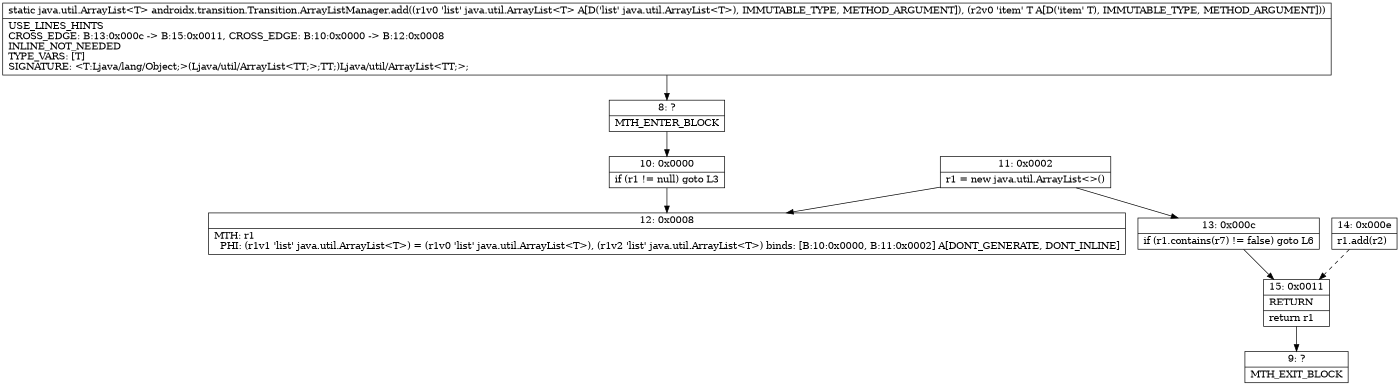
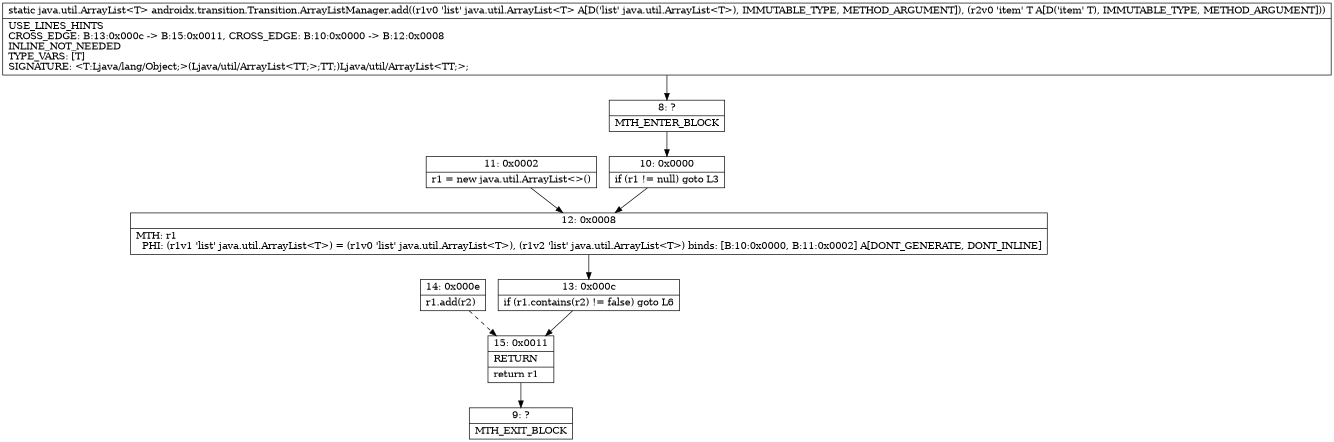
(1124, 202) -> (589, 264)
(1229, 241) -> (589, 303)
